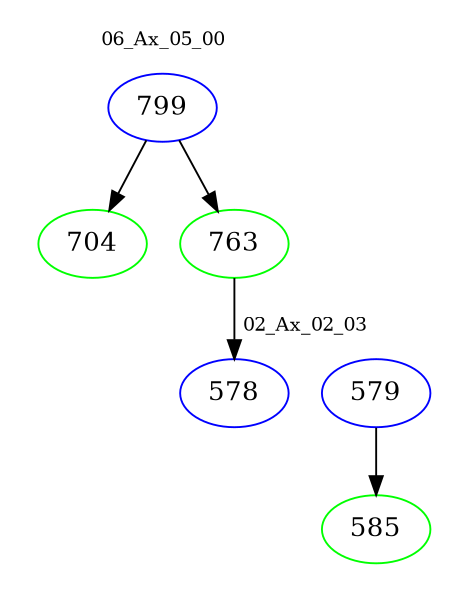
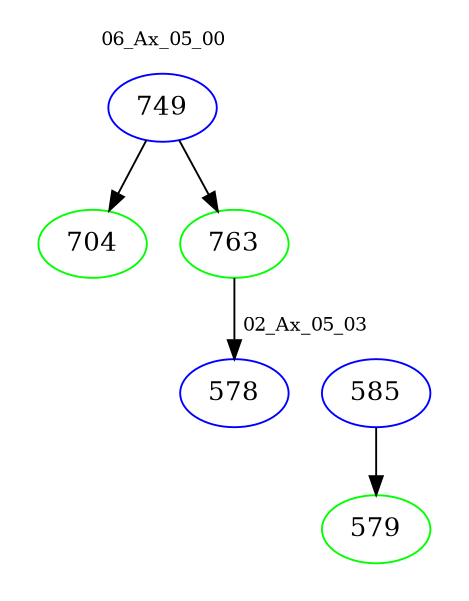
(163, 108) -> (163, 108)
(305, 326) -> (305, 326)
(376, 393) -> (376, 529)
(376, 452) -> (376, 452)
(376, 529) -> (376, 393)
